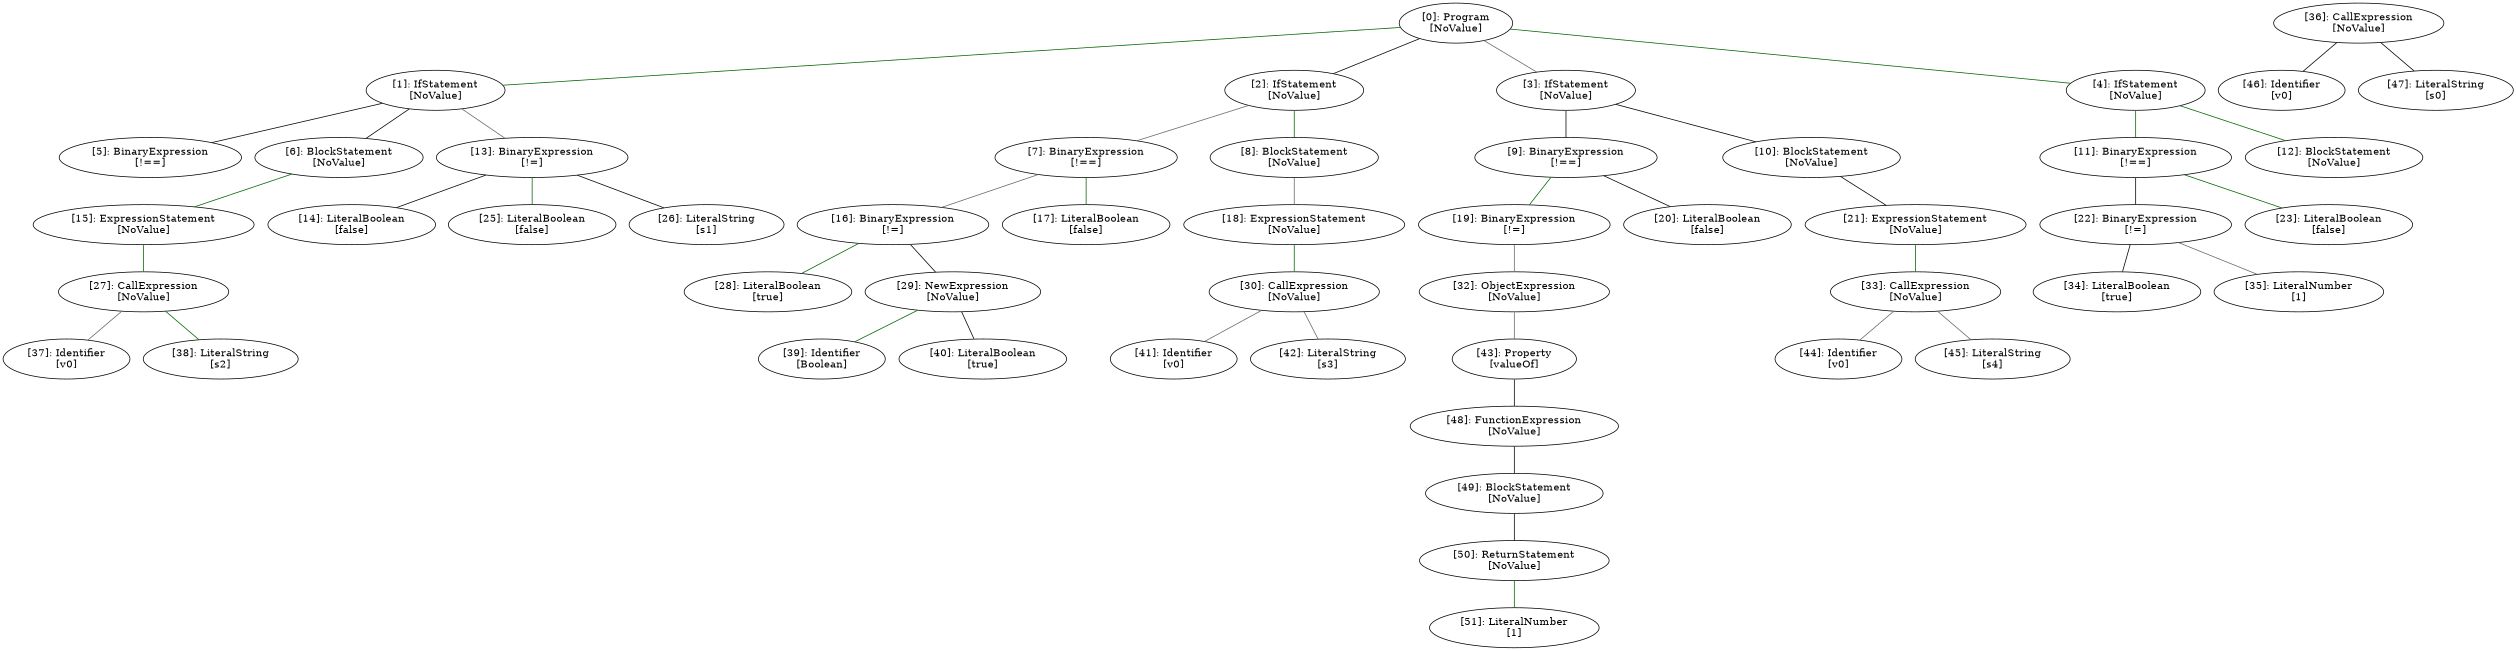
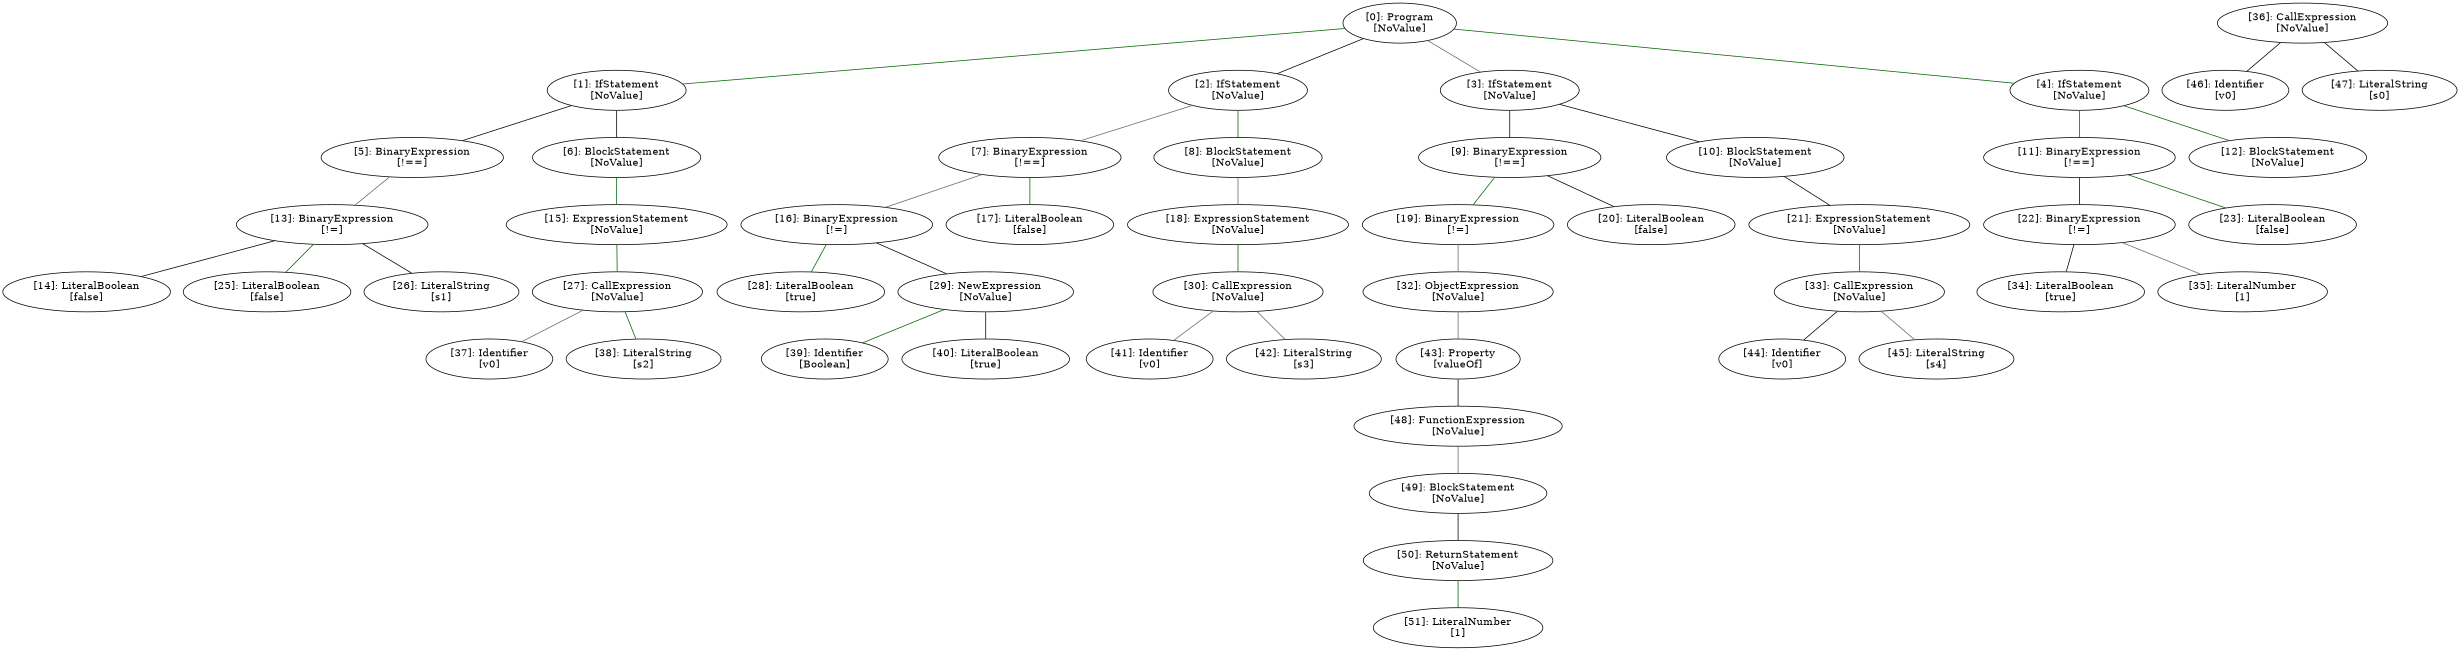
(483, 124) -> (372, 191)
(1877, 326) -> (1821, 326)
(1514, 460) -> (1458, 460)
